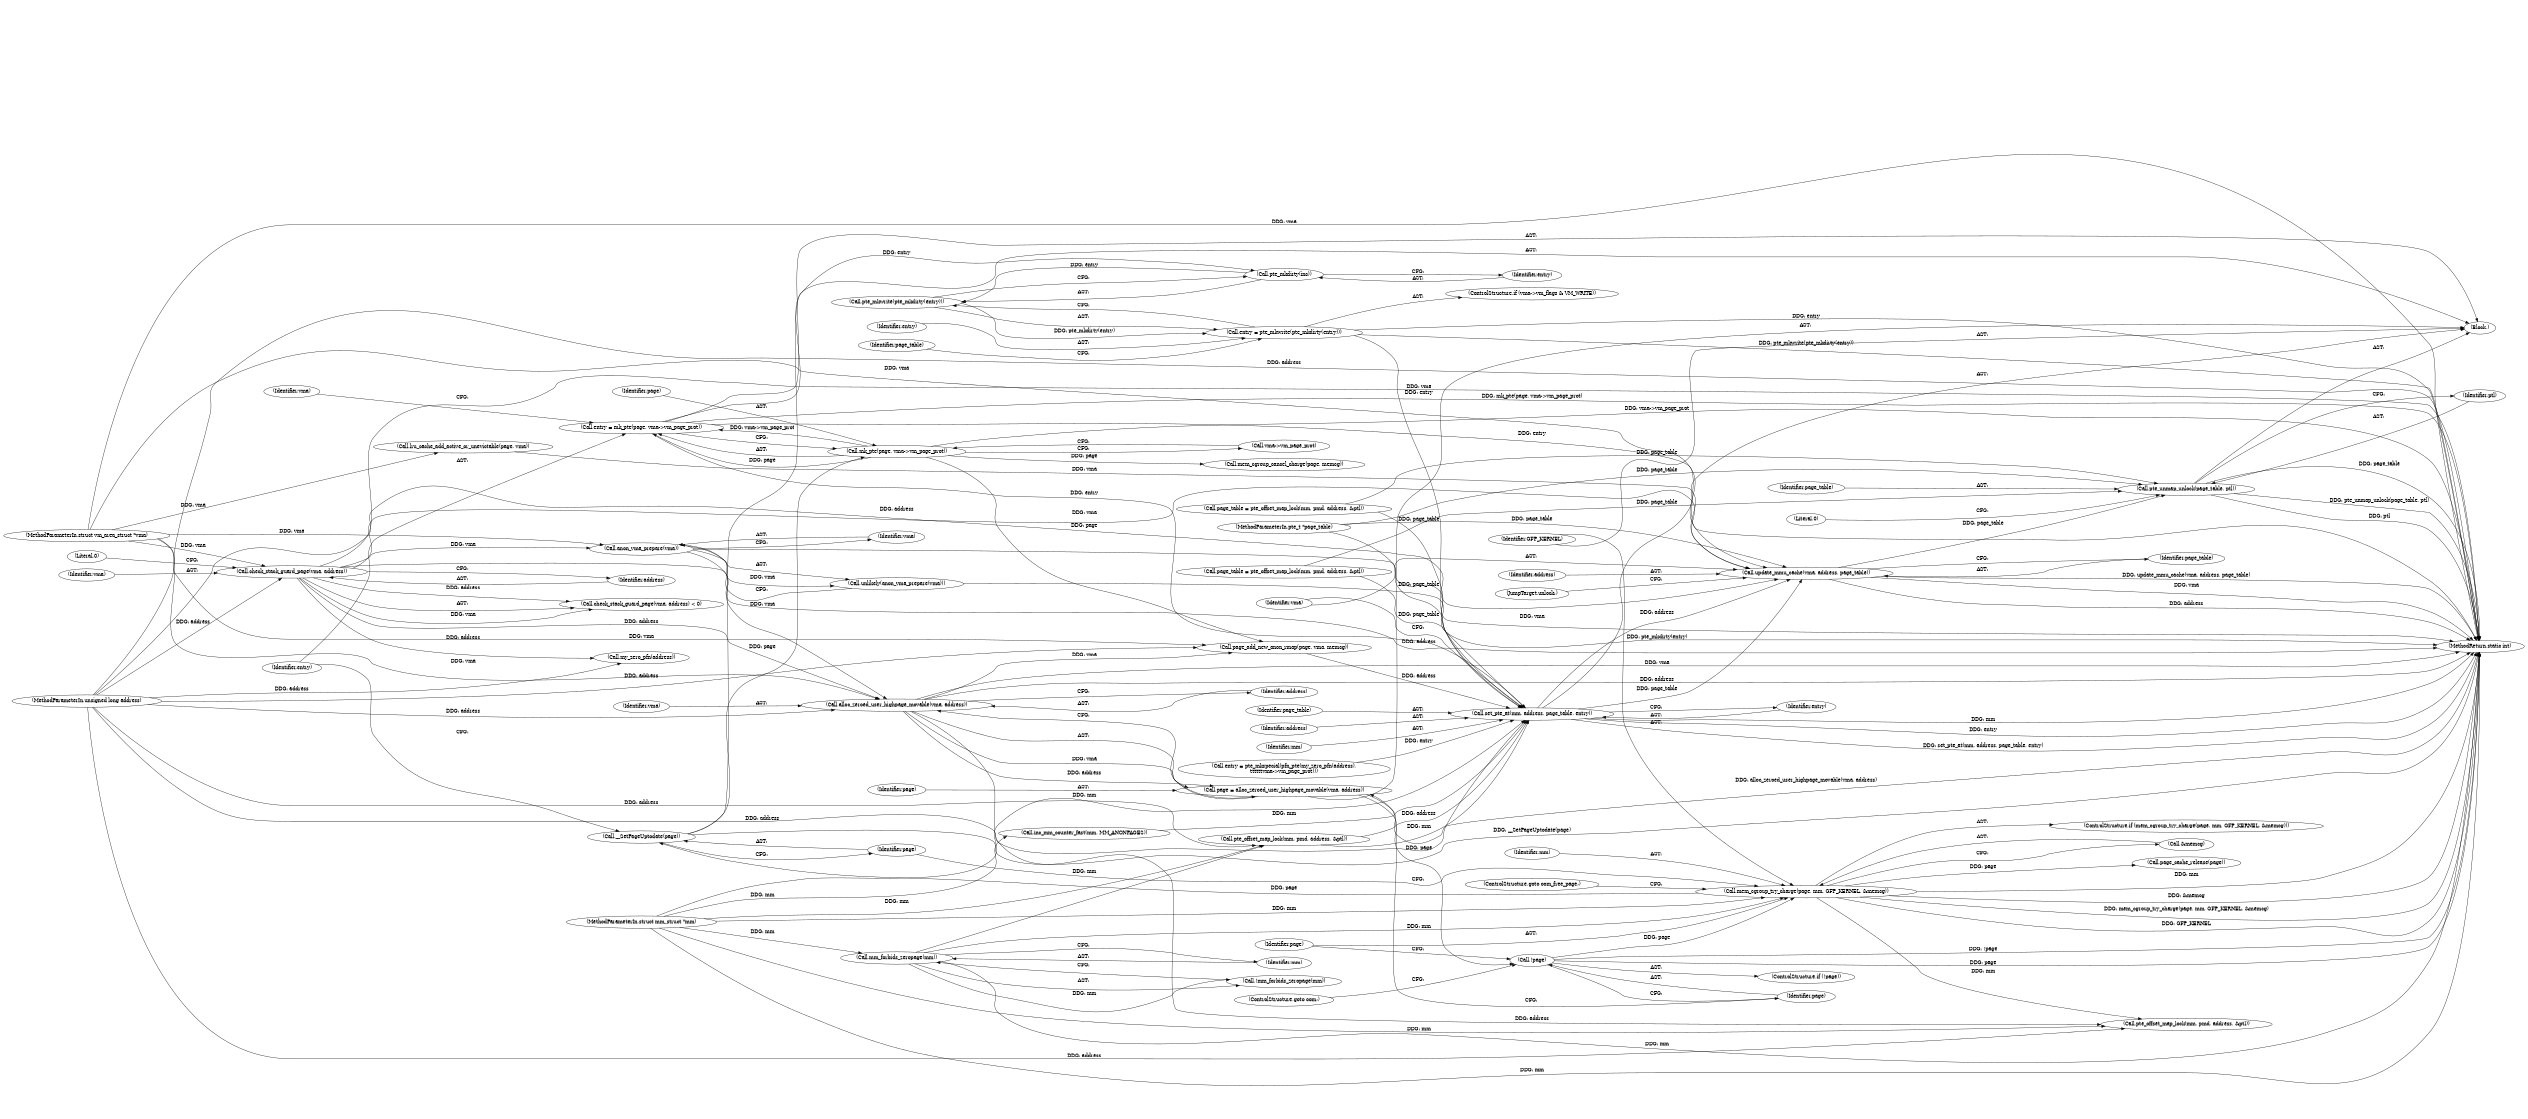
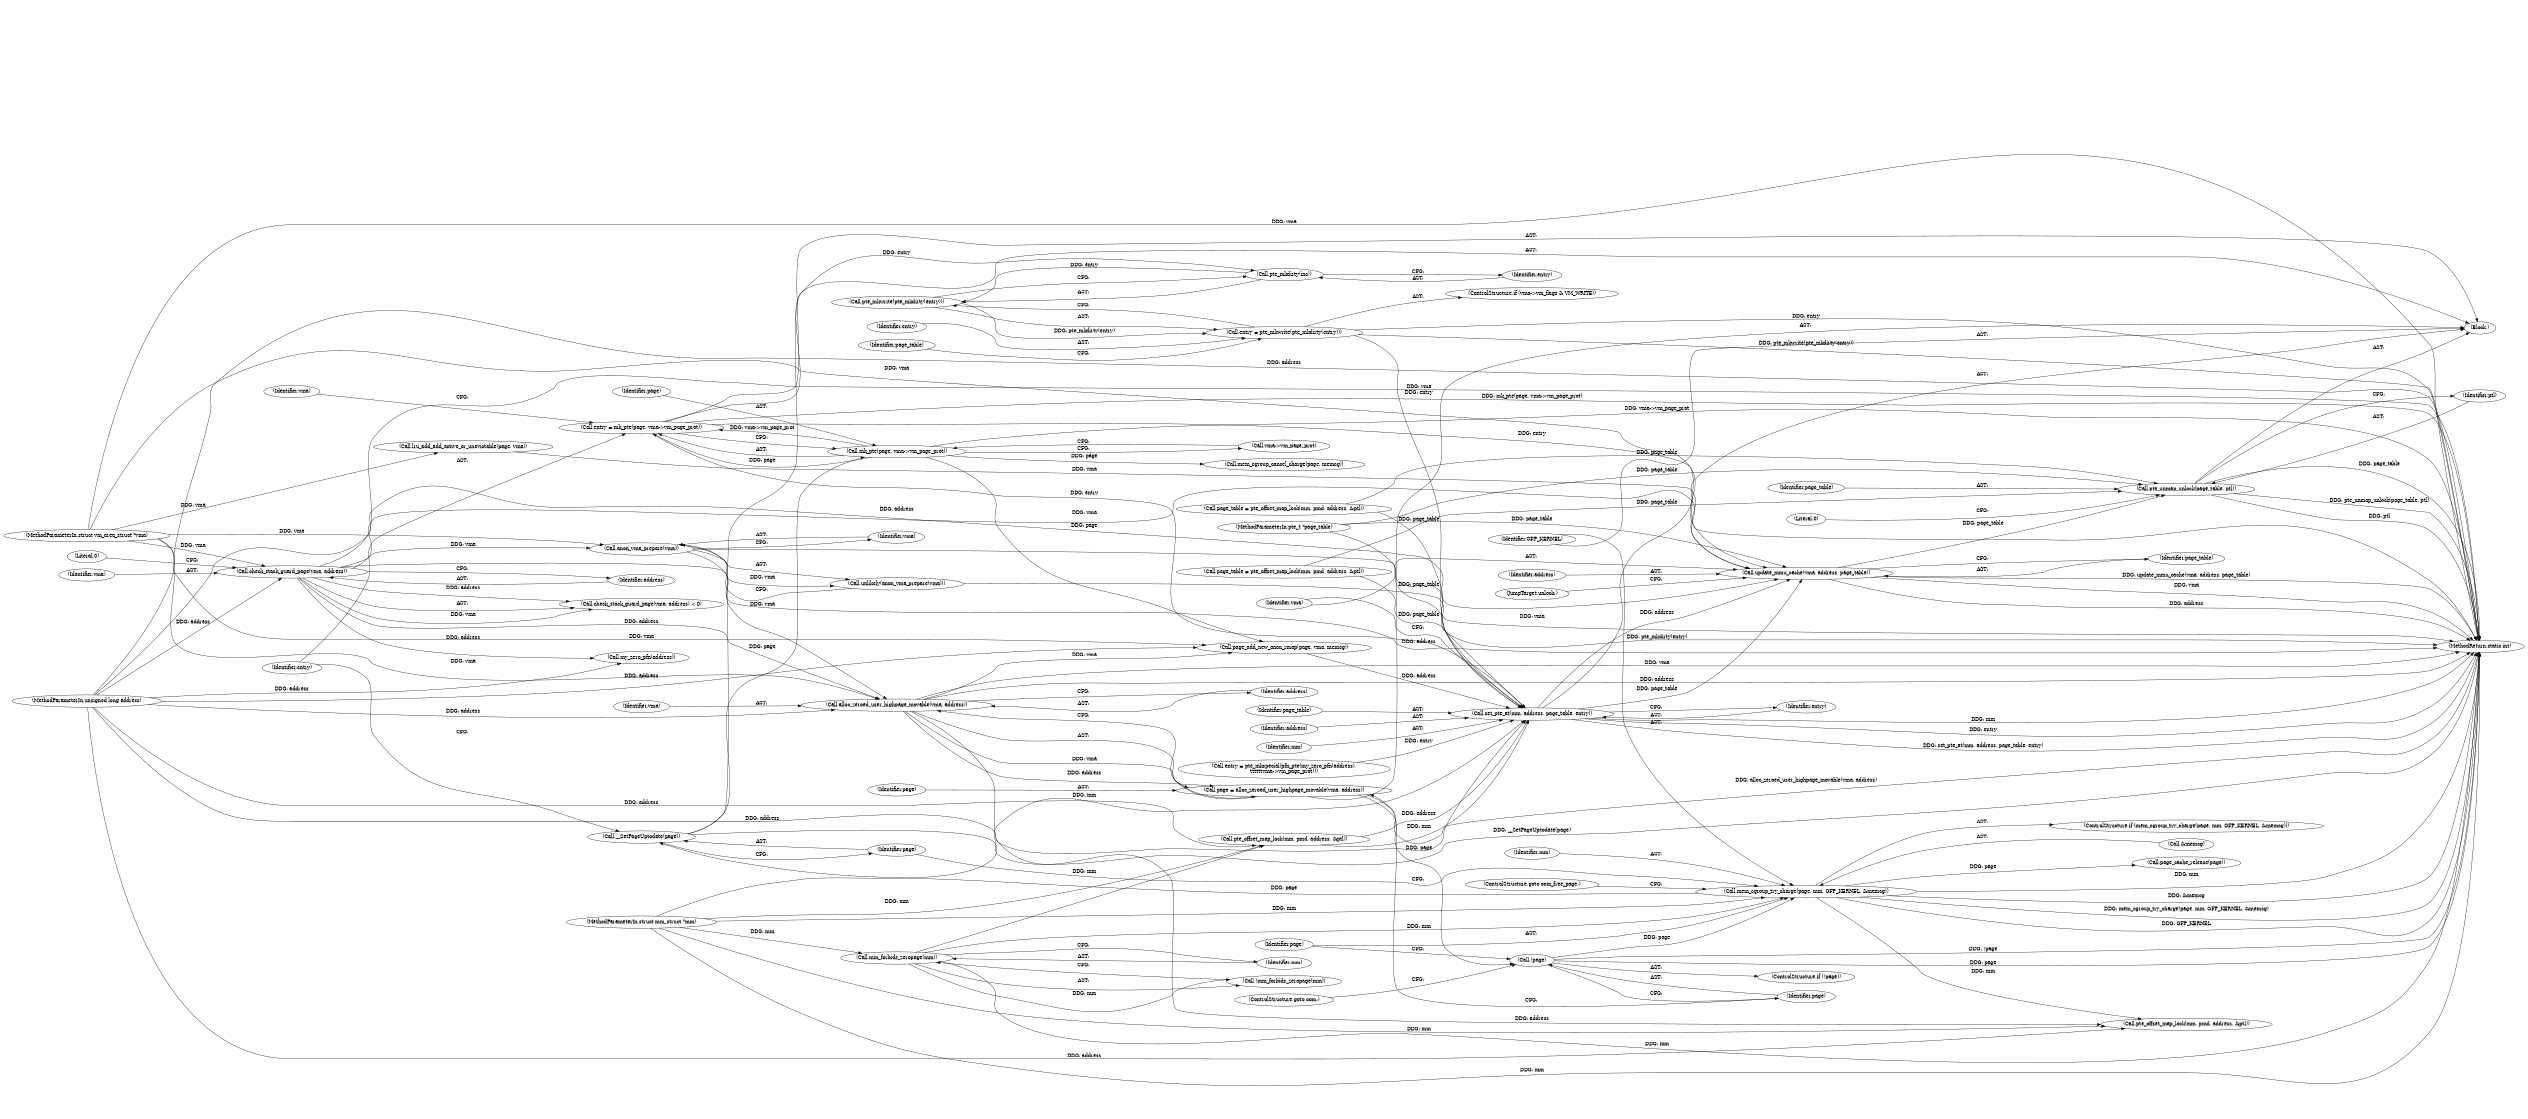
(463, 447) -> (463, 447)
(1084, 833) -> none
(1990, 861) -> none
